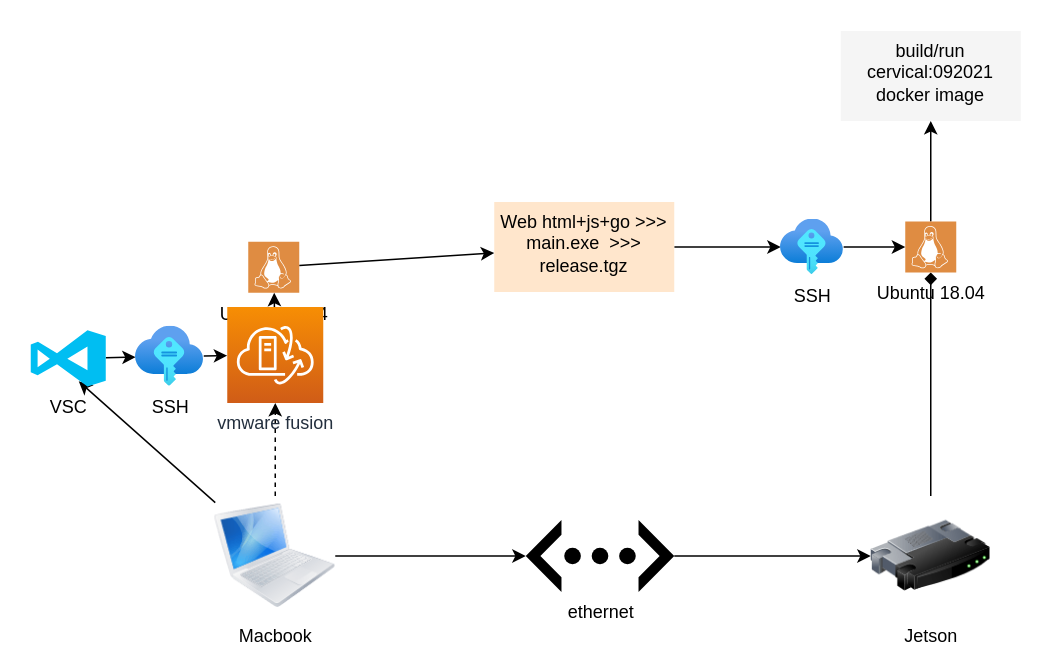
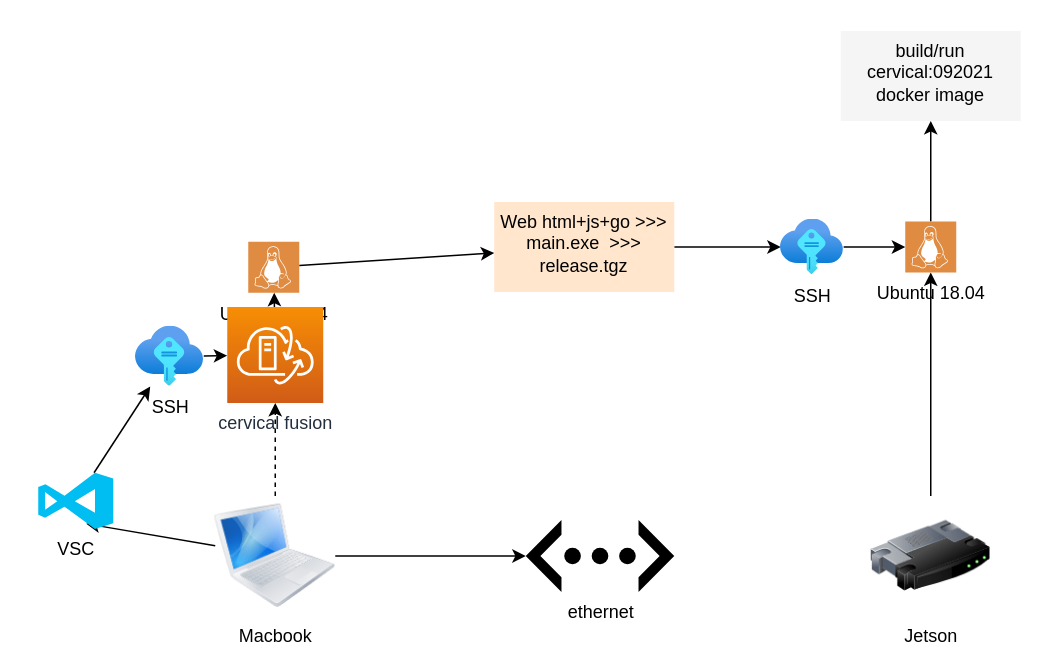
(931, 285) -> (931, 284)
(68, 358) -> (76, 501)
(276, 424) -> (276, 424)
(768, 556) -> none
